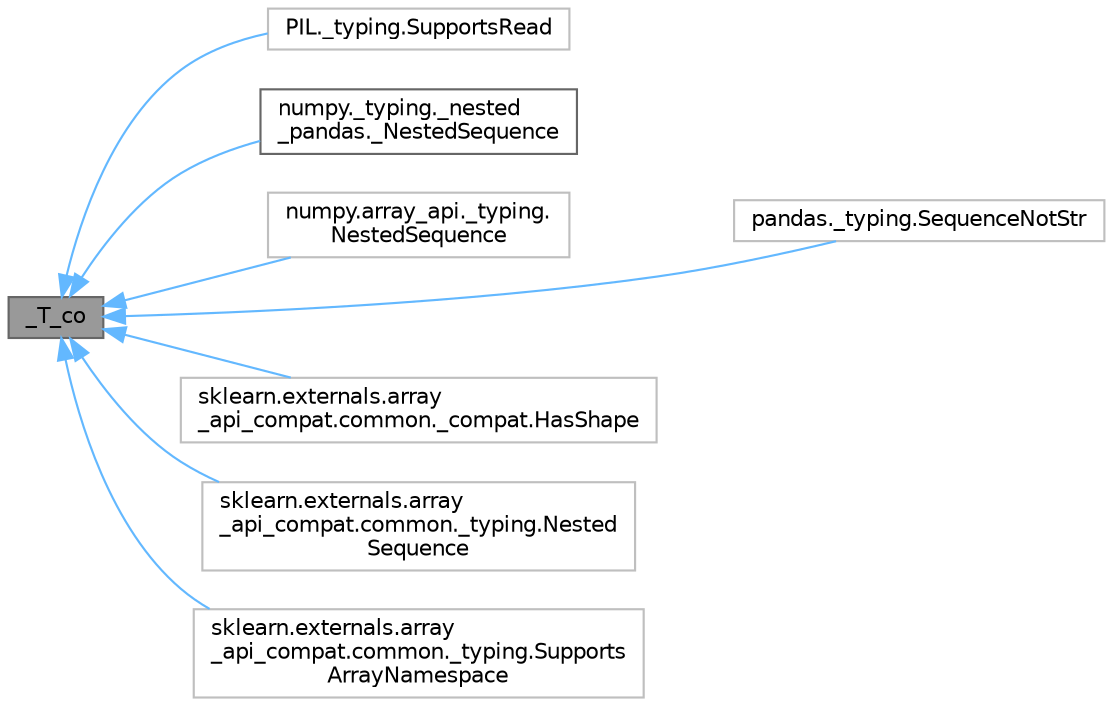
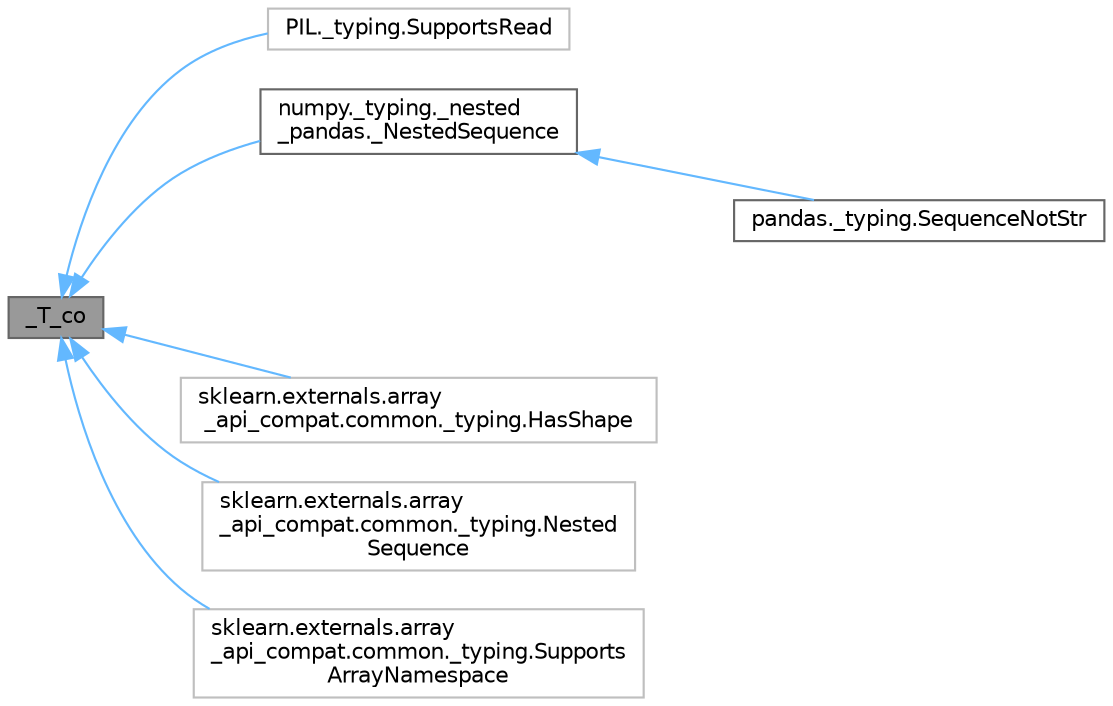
(919, 221) -> (919, 221)
(419, 225) -> none
(483, 296) -> (706, 179)
(419, 410) -> (419, 410)
